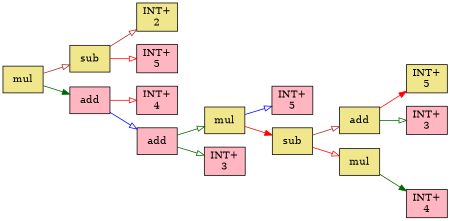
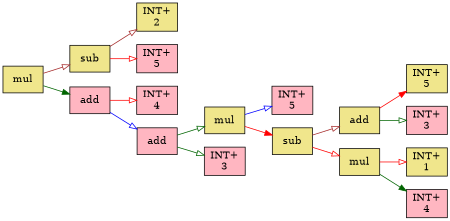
none -> (427, 162)
